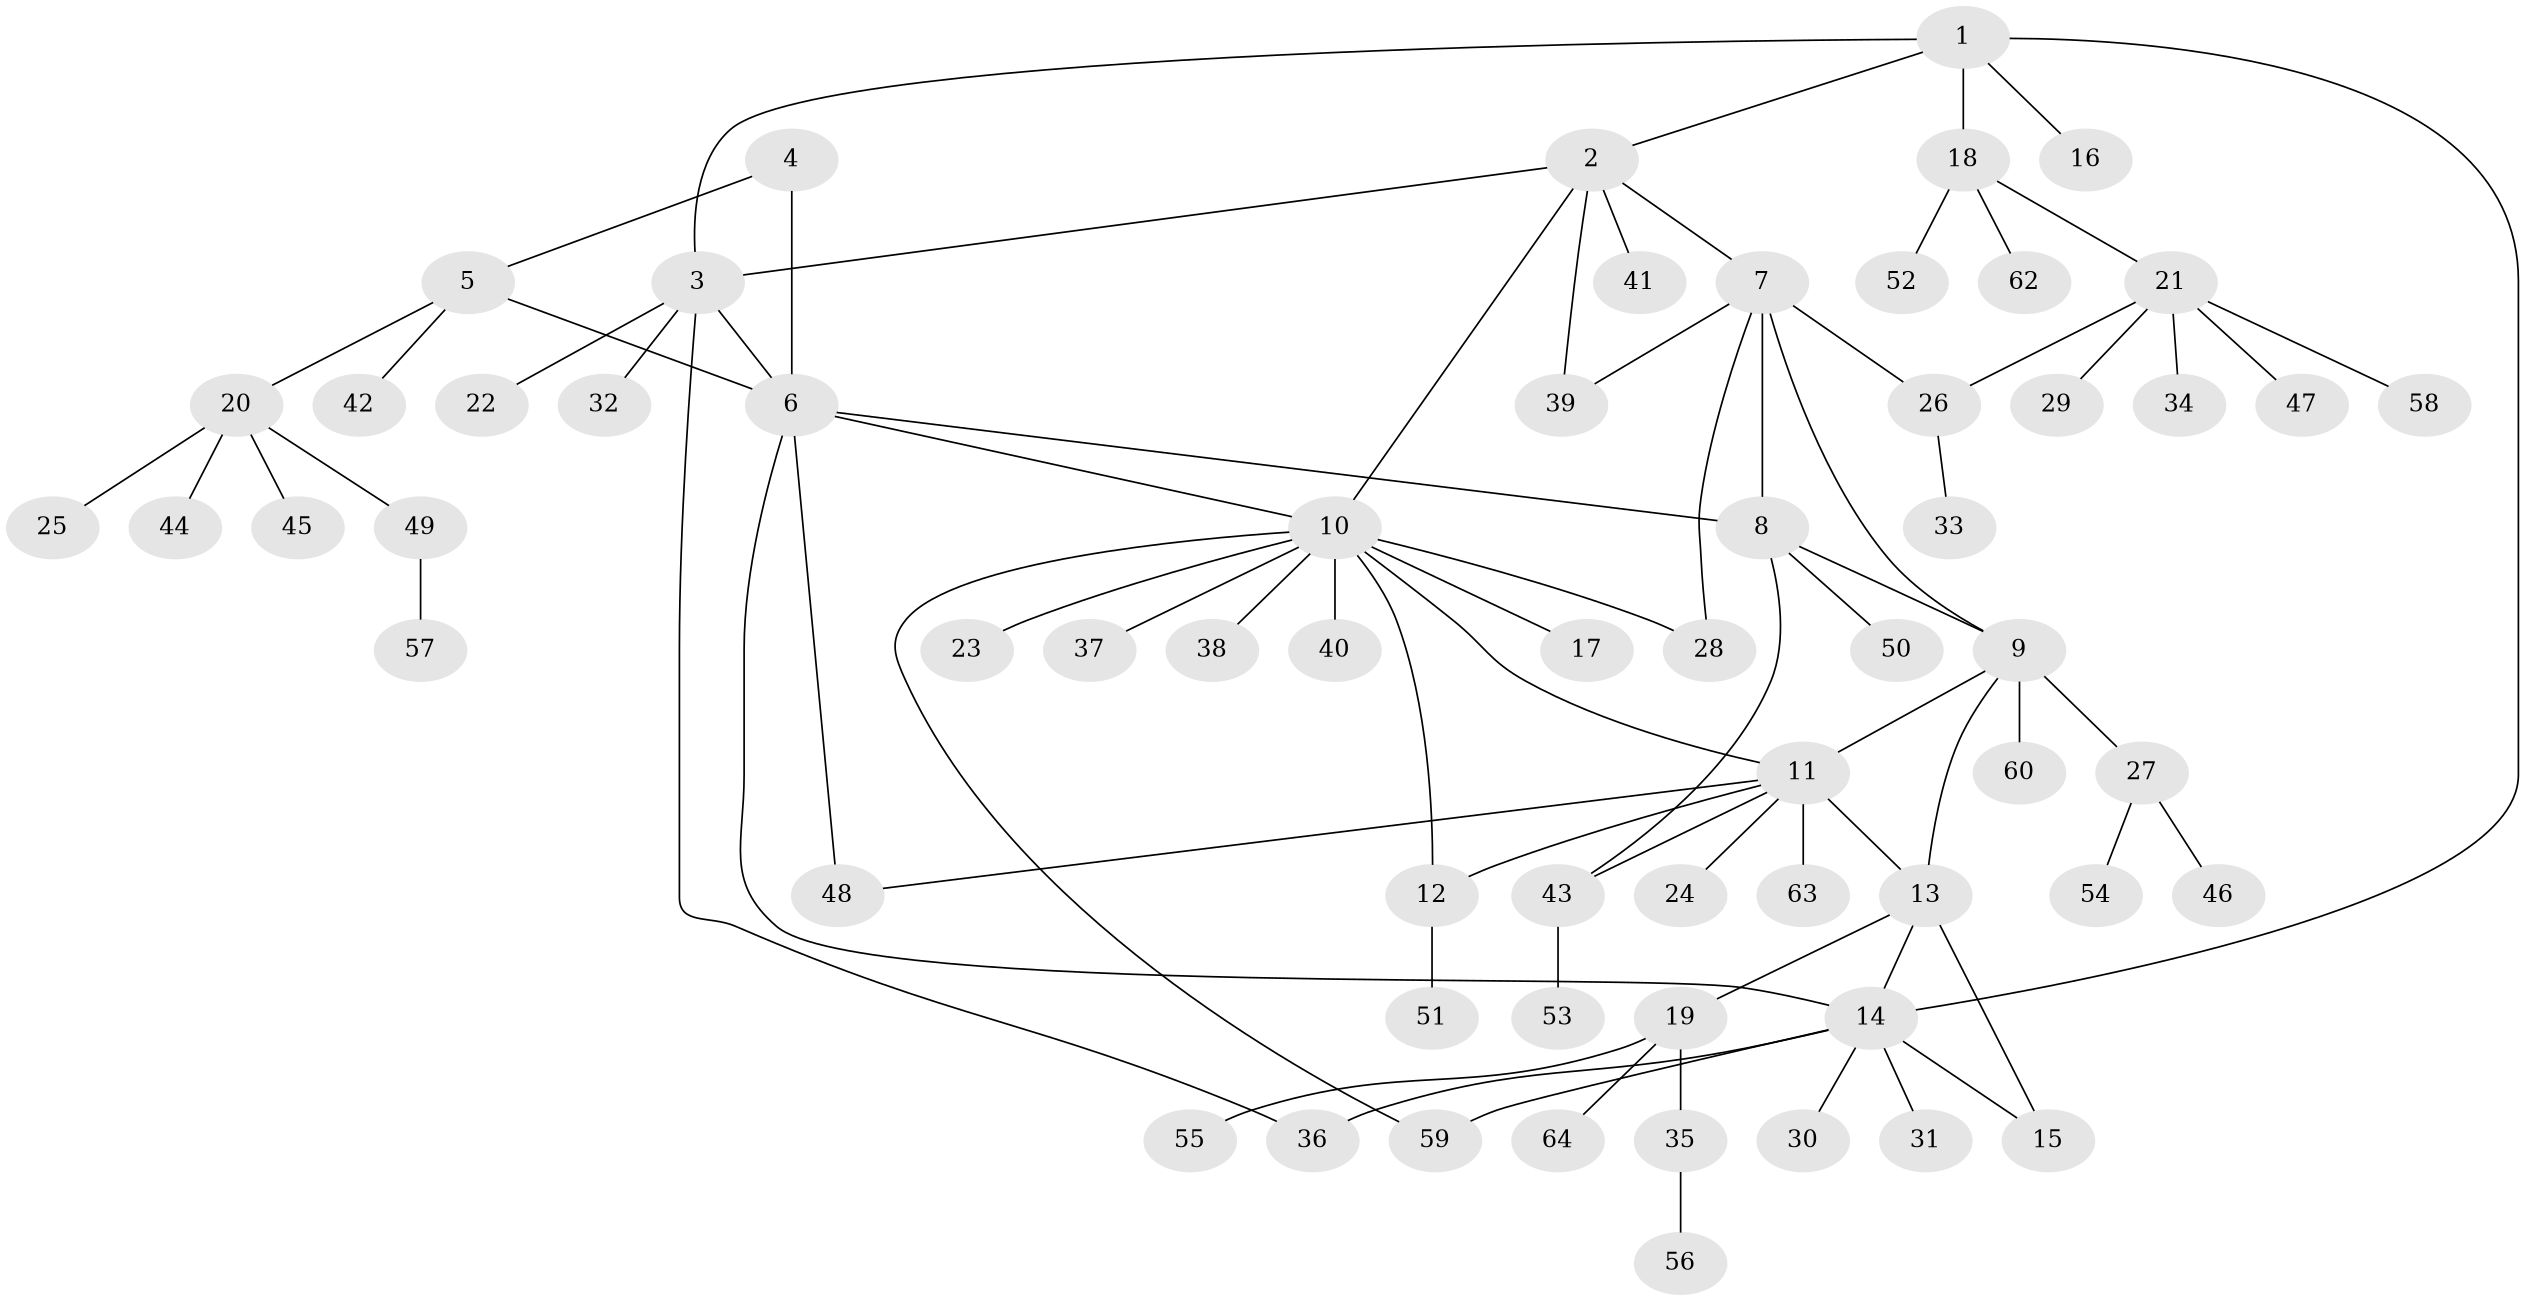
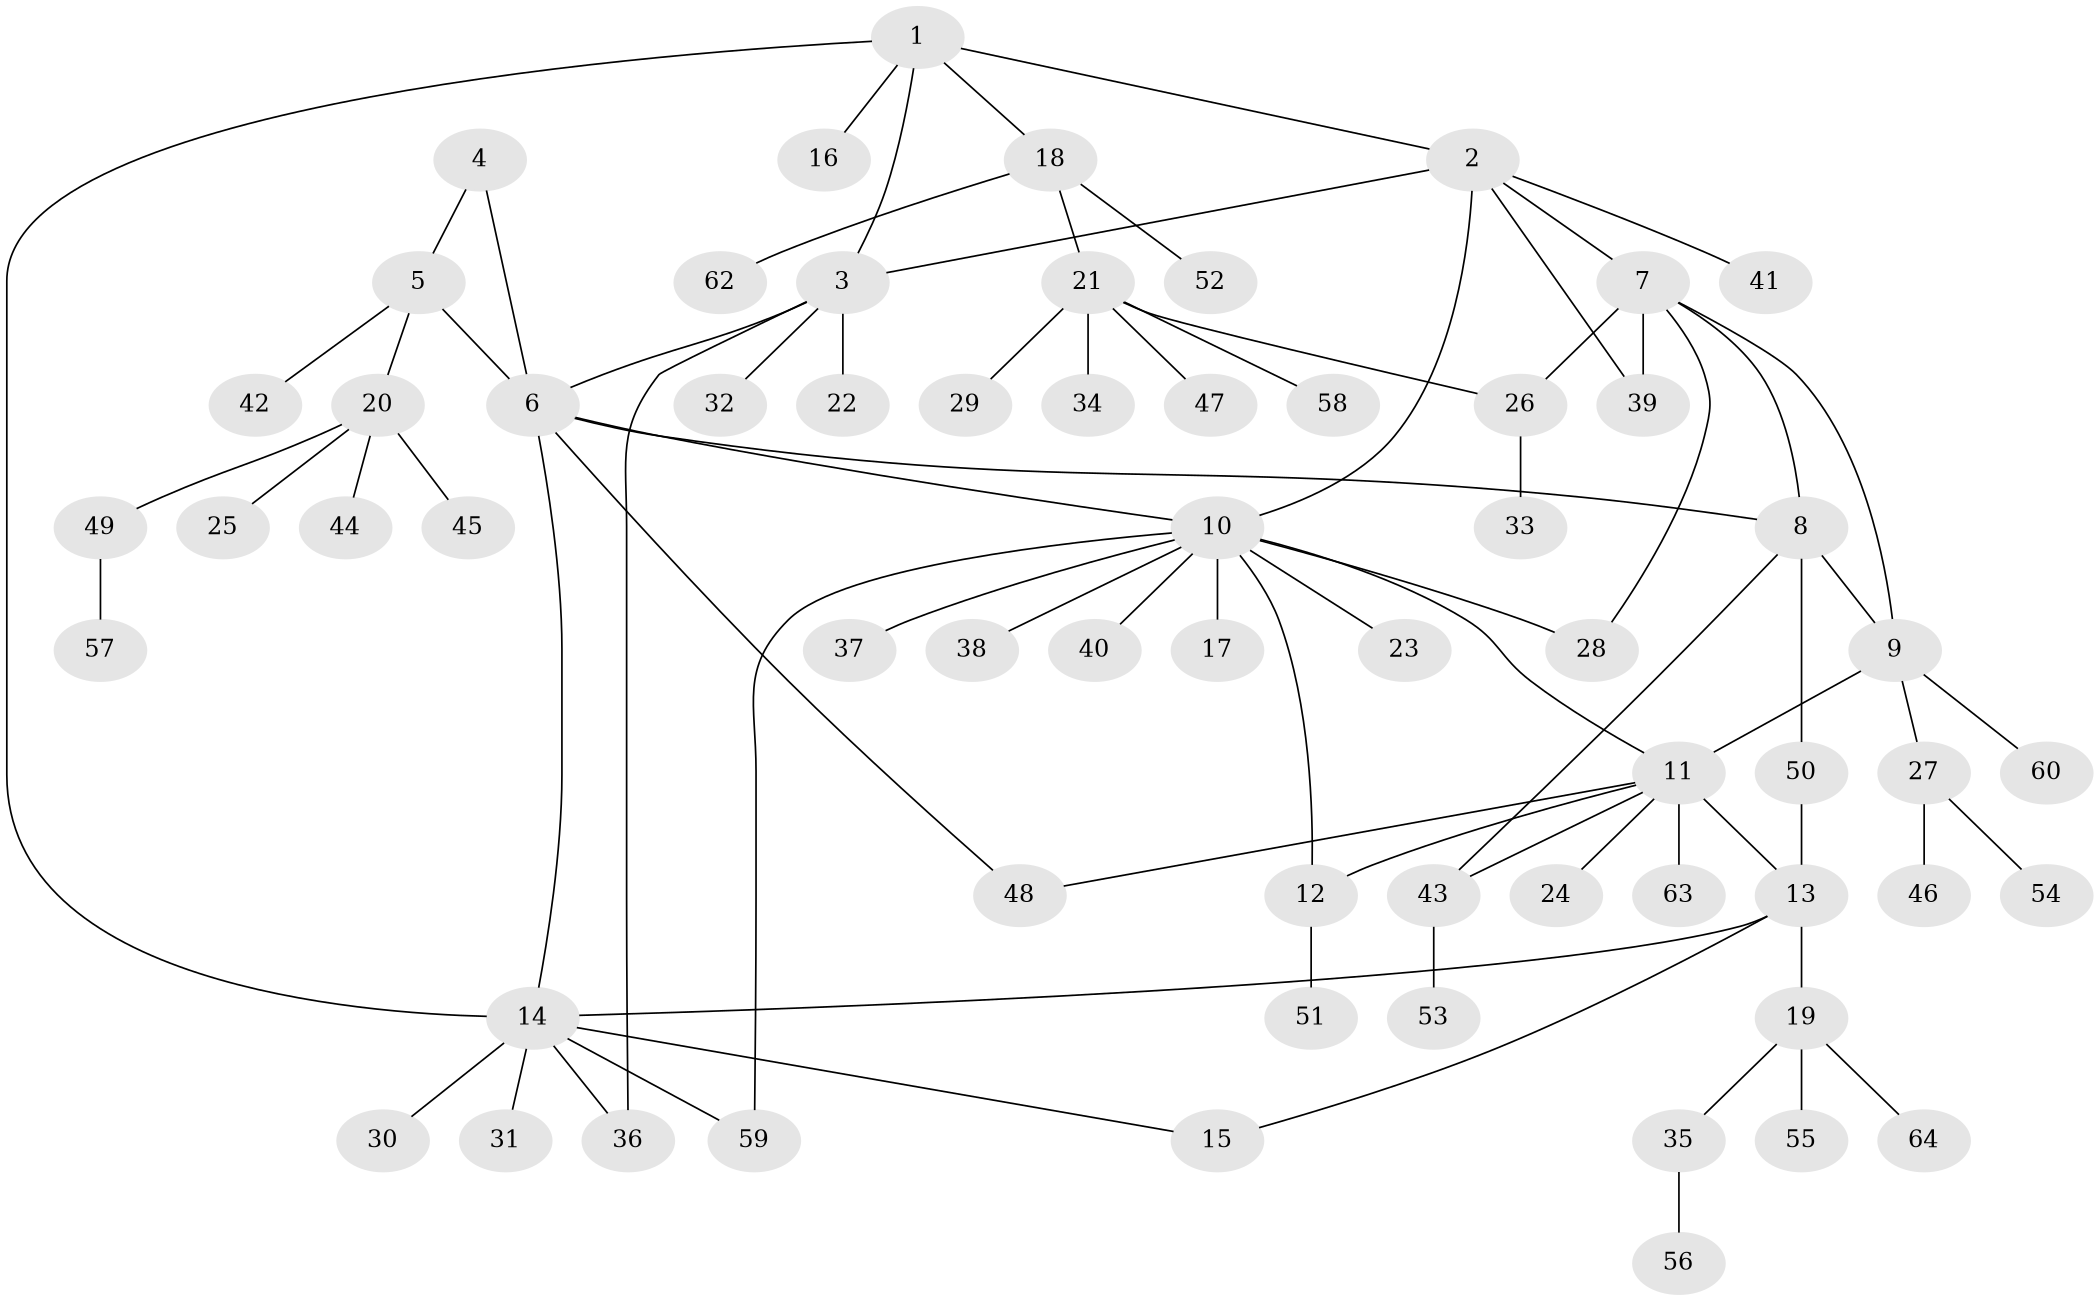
(1949, 766) -> (1802, 835)
